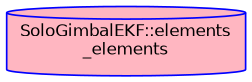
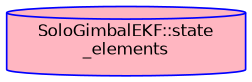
(126, 41) -> (126, 41)
